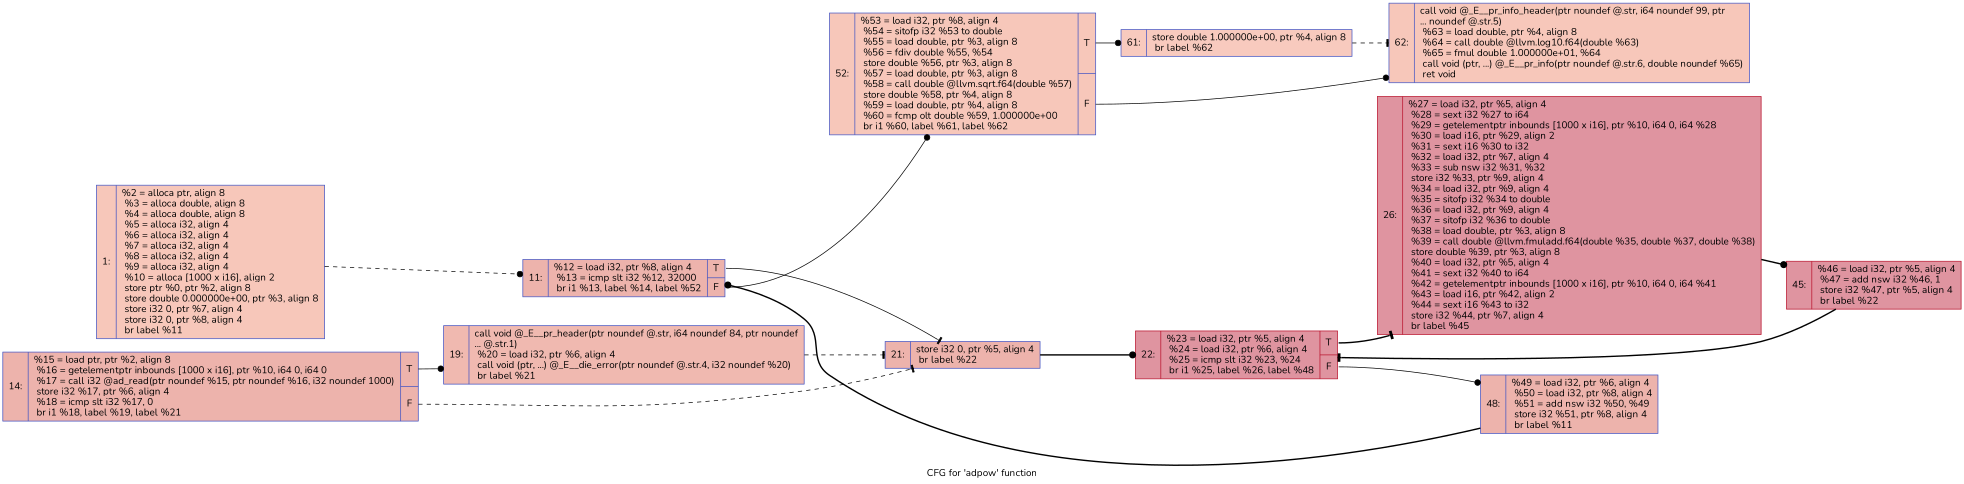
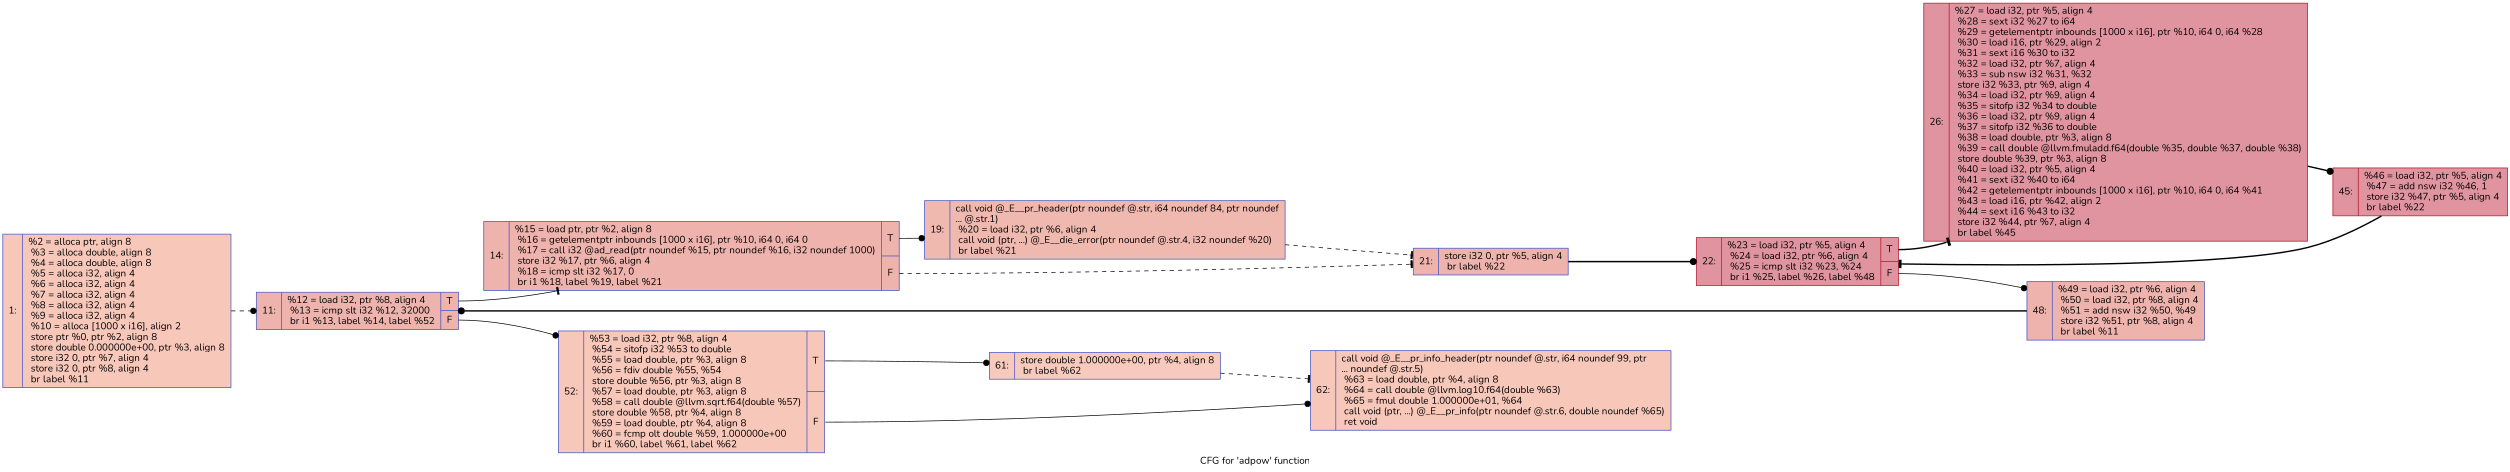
(836, 291) -> (507, 298)
